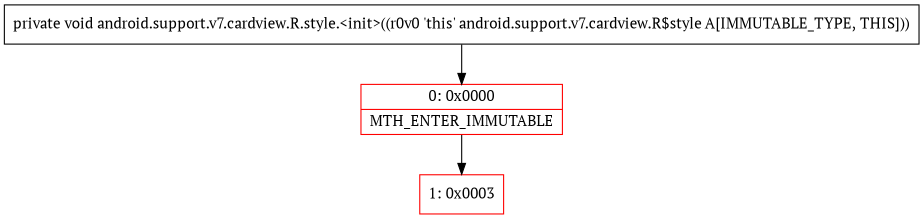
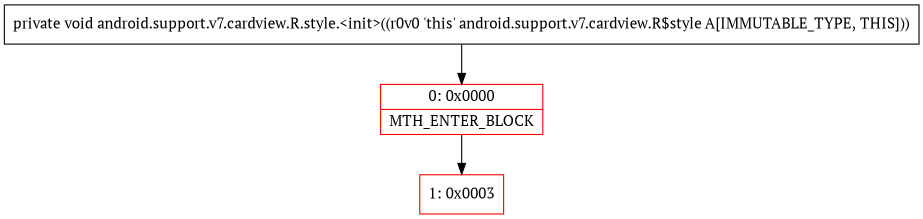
(462, 121) -> (462, 121)
